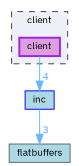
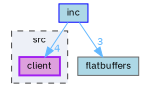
(40, 21) -> (40, 40)
(40, 70) -> (58, 37)
